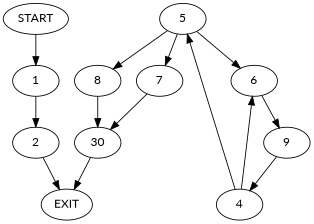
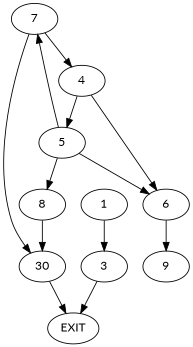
(36, 19) -> none
(36, 143) -> (104, 267)
(266, 170) -> (56, 46)
